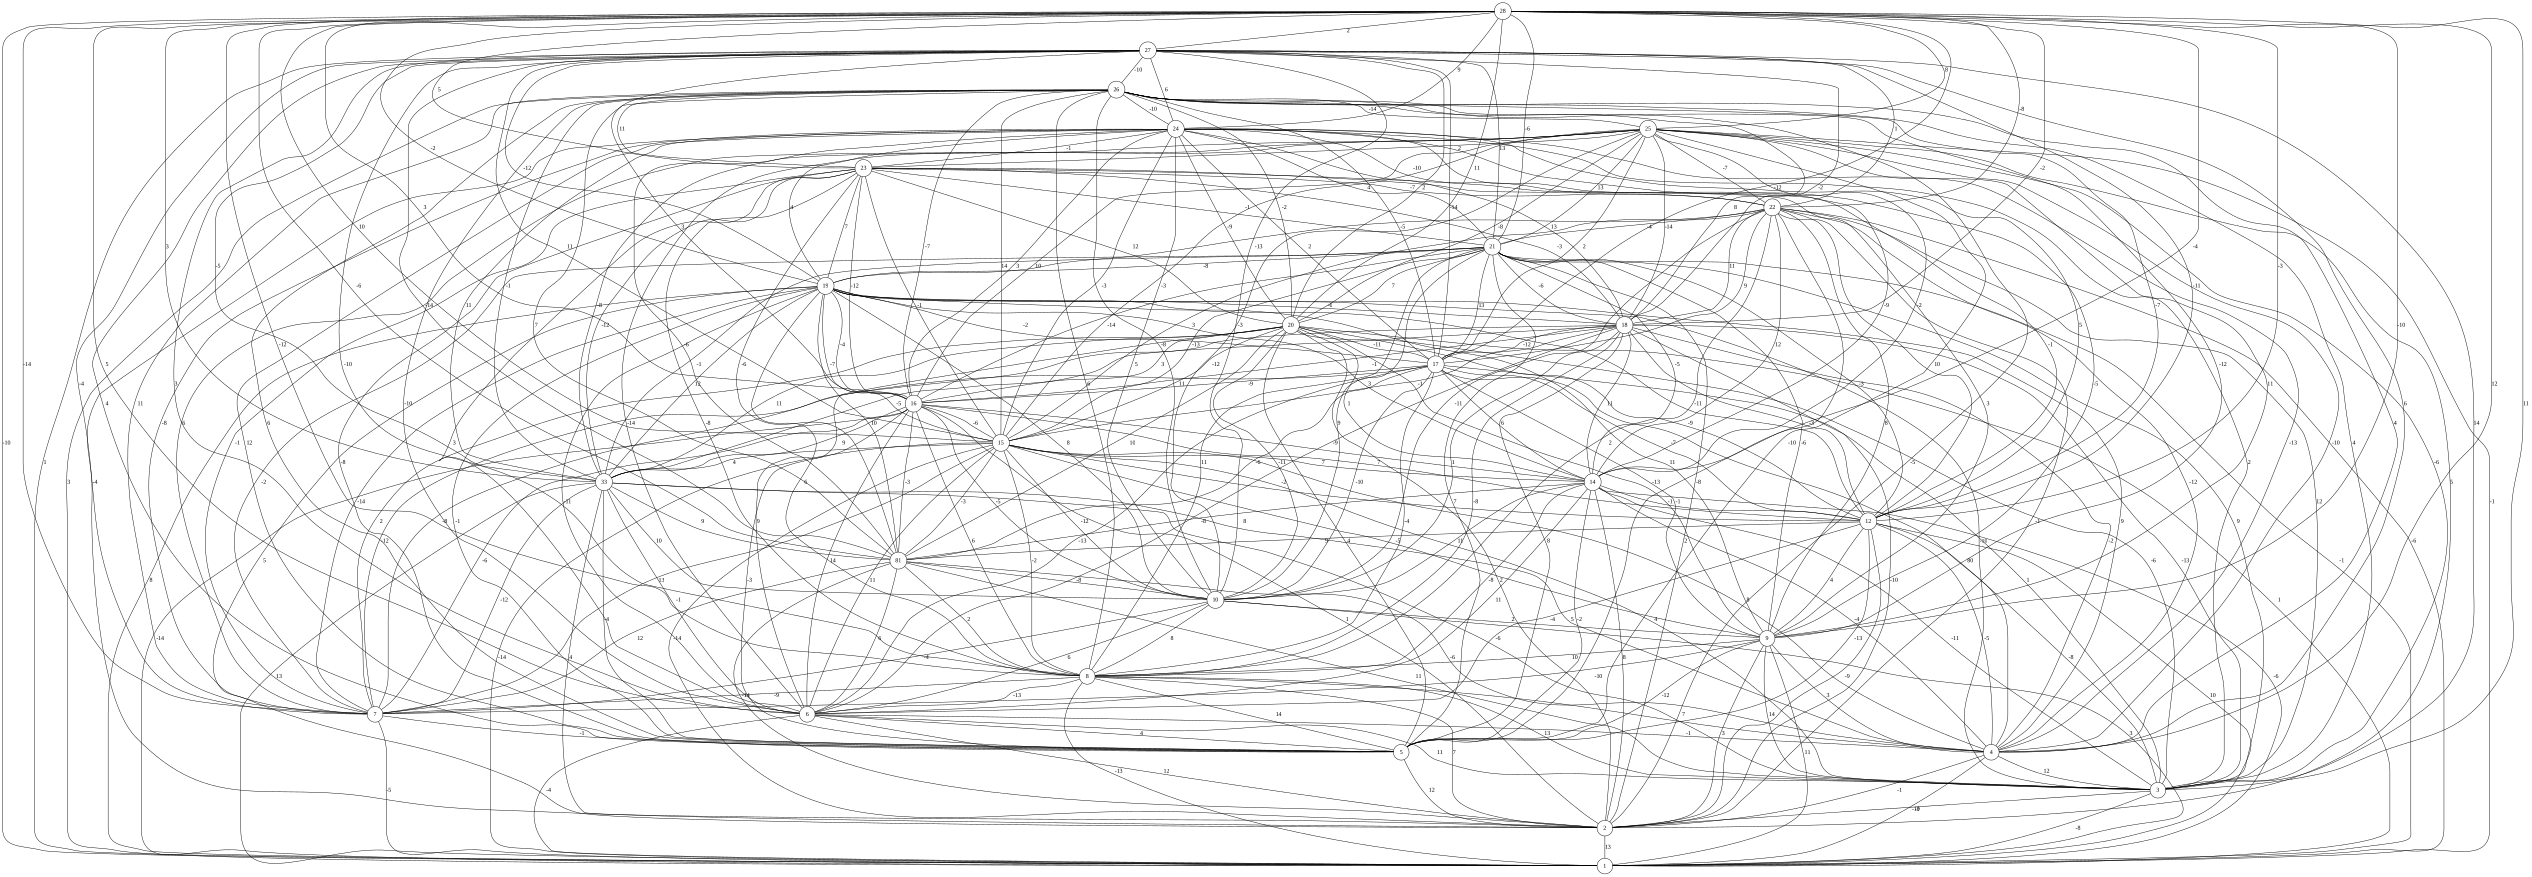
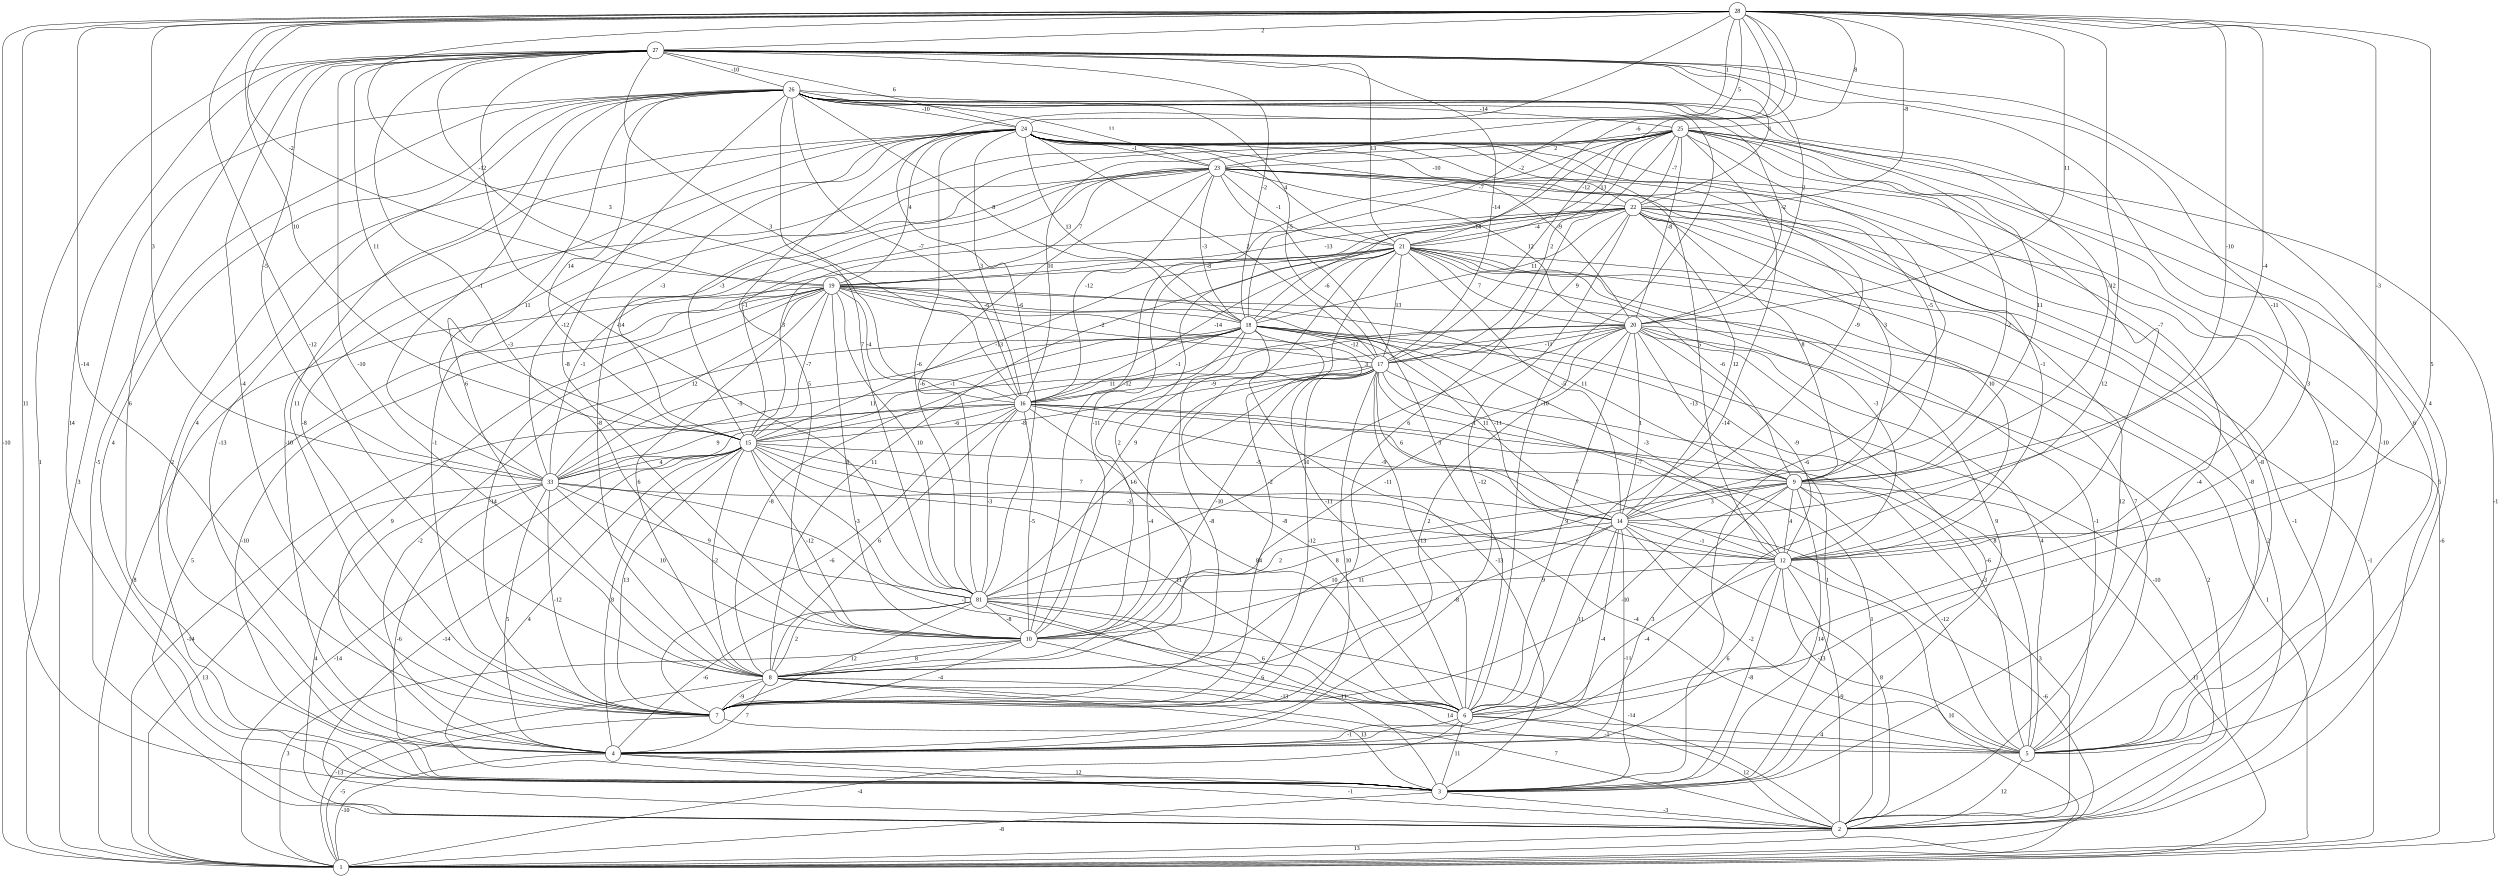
(1459, 70) -> (1727, 70)
(1222, 150) -> (962, 426)
(1204, 331) -> (1707, 499)
(833, 561) -> (1259, 561)
(1970, 561) -> (1348, 561)
(1987, 638) -> (1728, 659)
